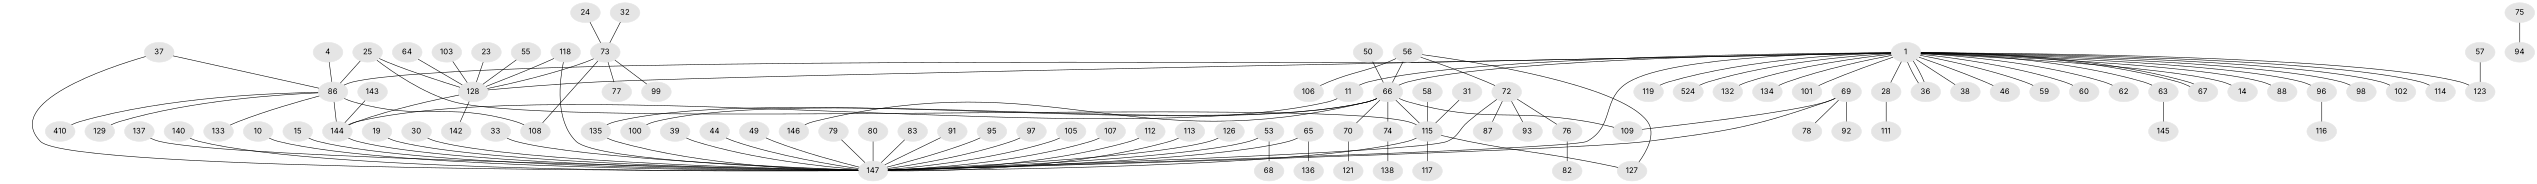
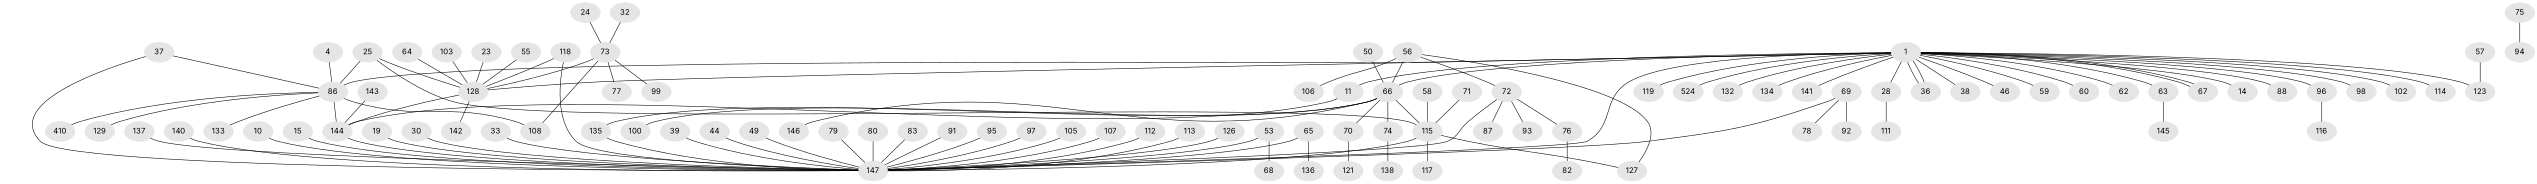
(1467, 92) -> (1467, 92)
(1807, 92) -> (1807, 92)
(1628, 131) -> none
